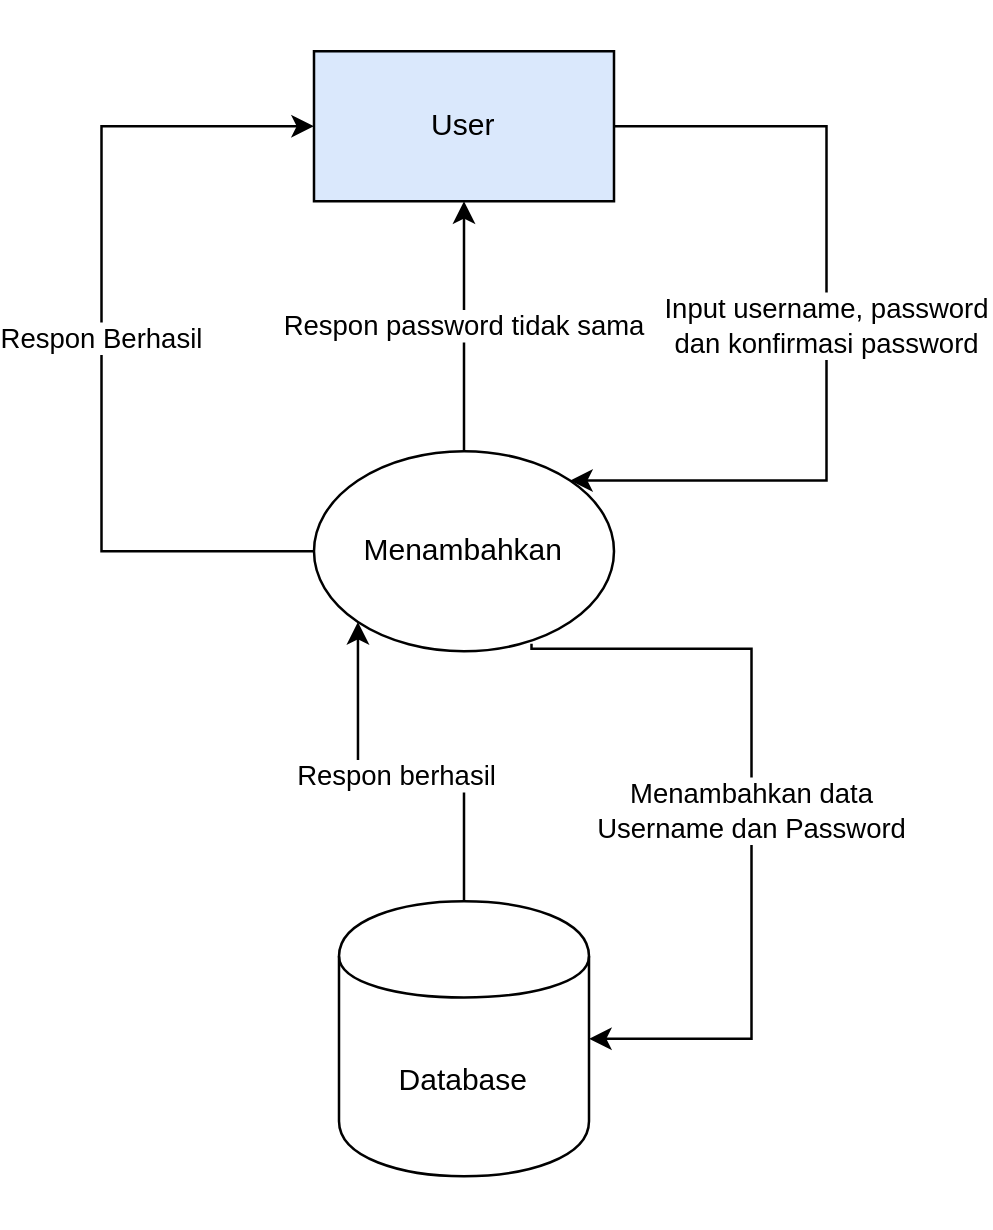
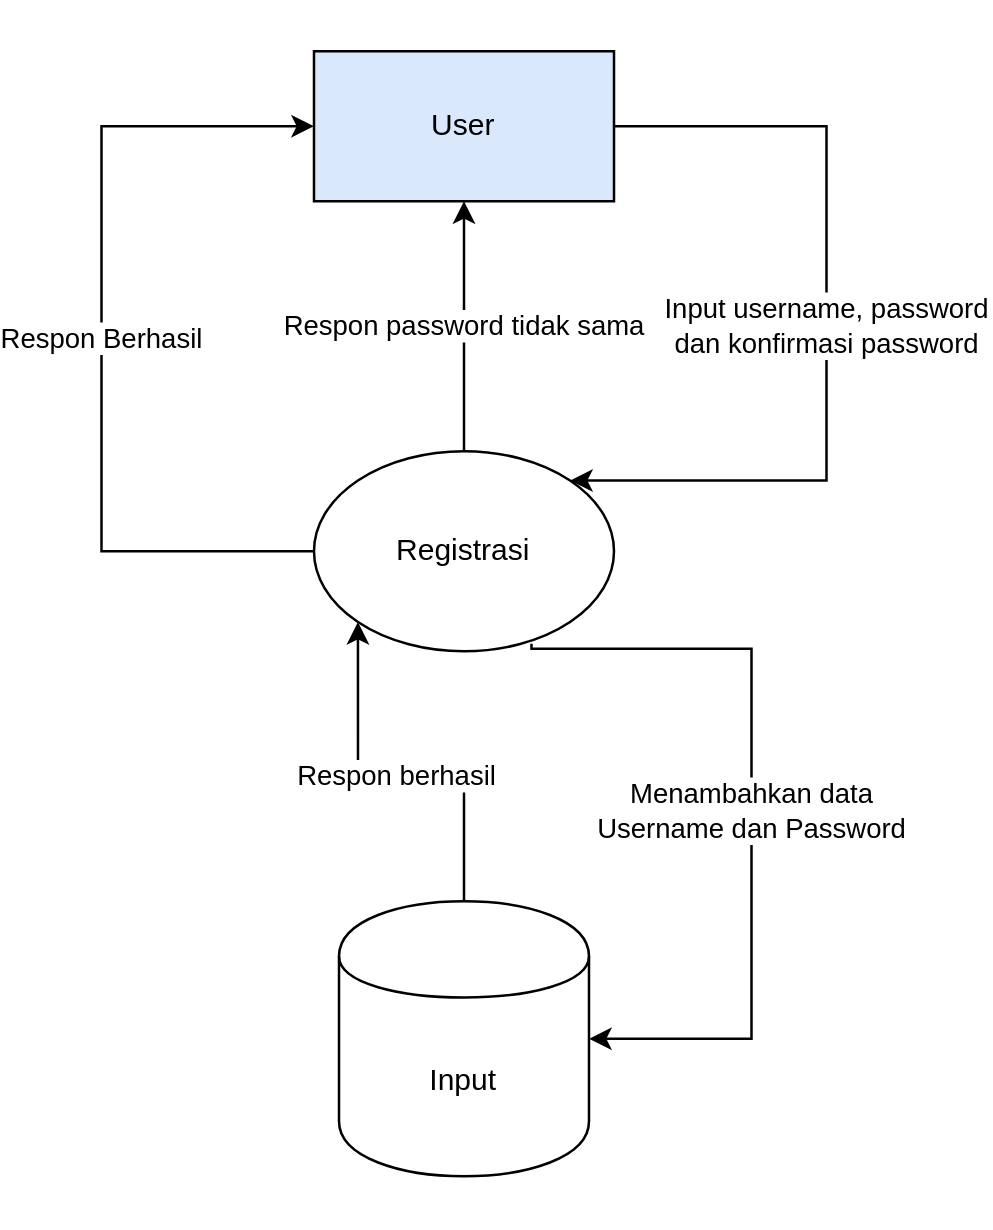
(464, 551) -> (464, 551)
(464, 1081) -> (464, 1081)
